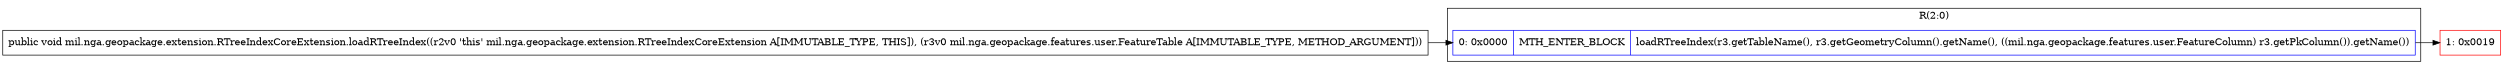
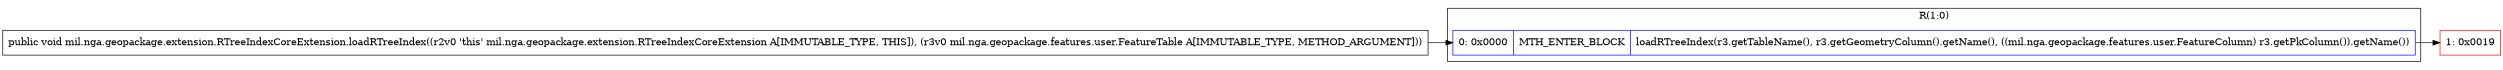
(1934, 16) -> (1934, 16)
